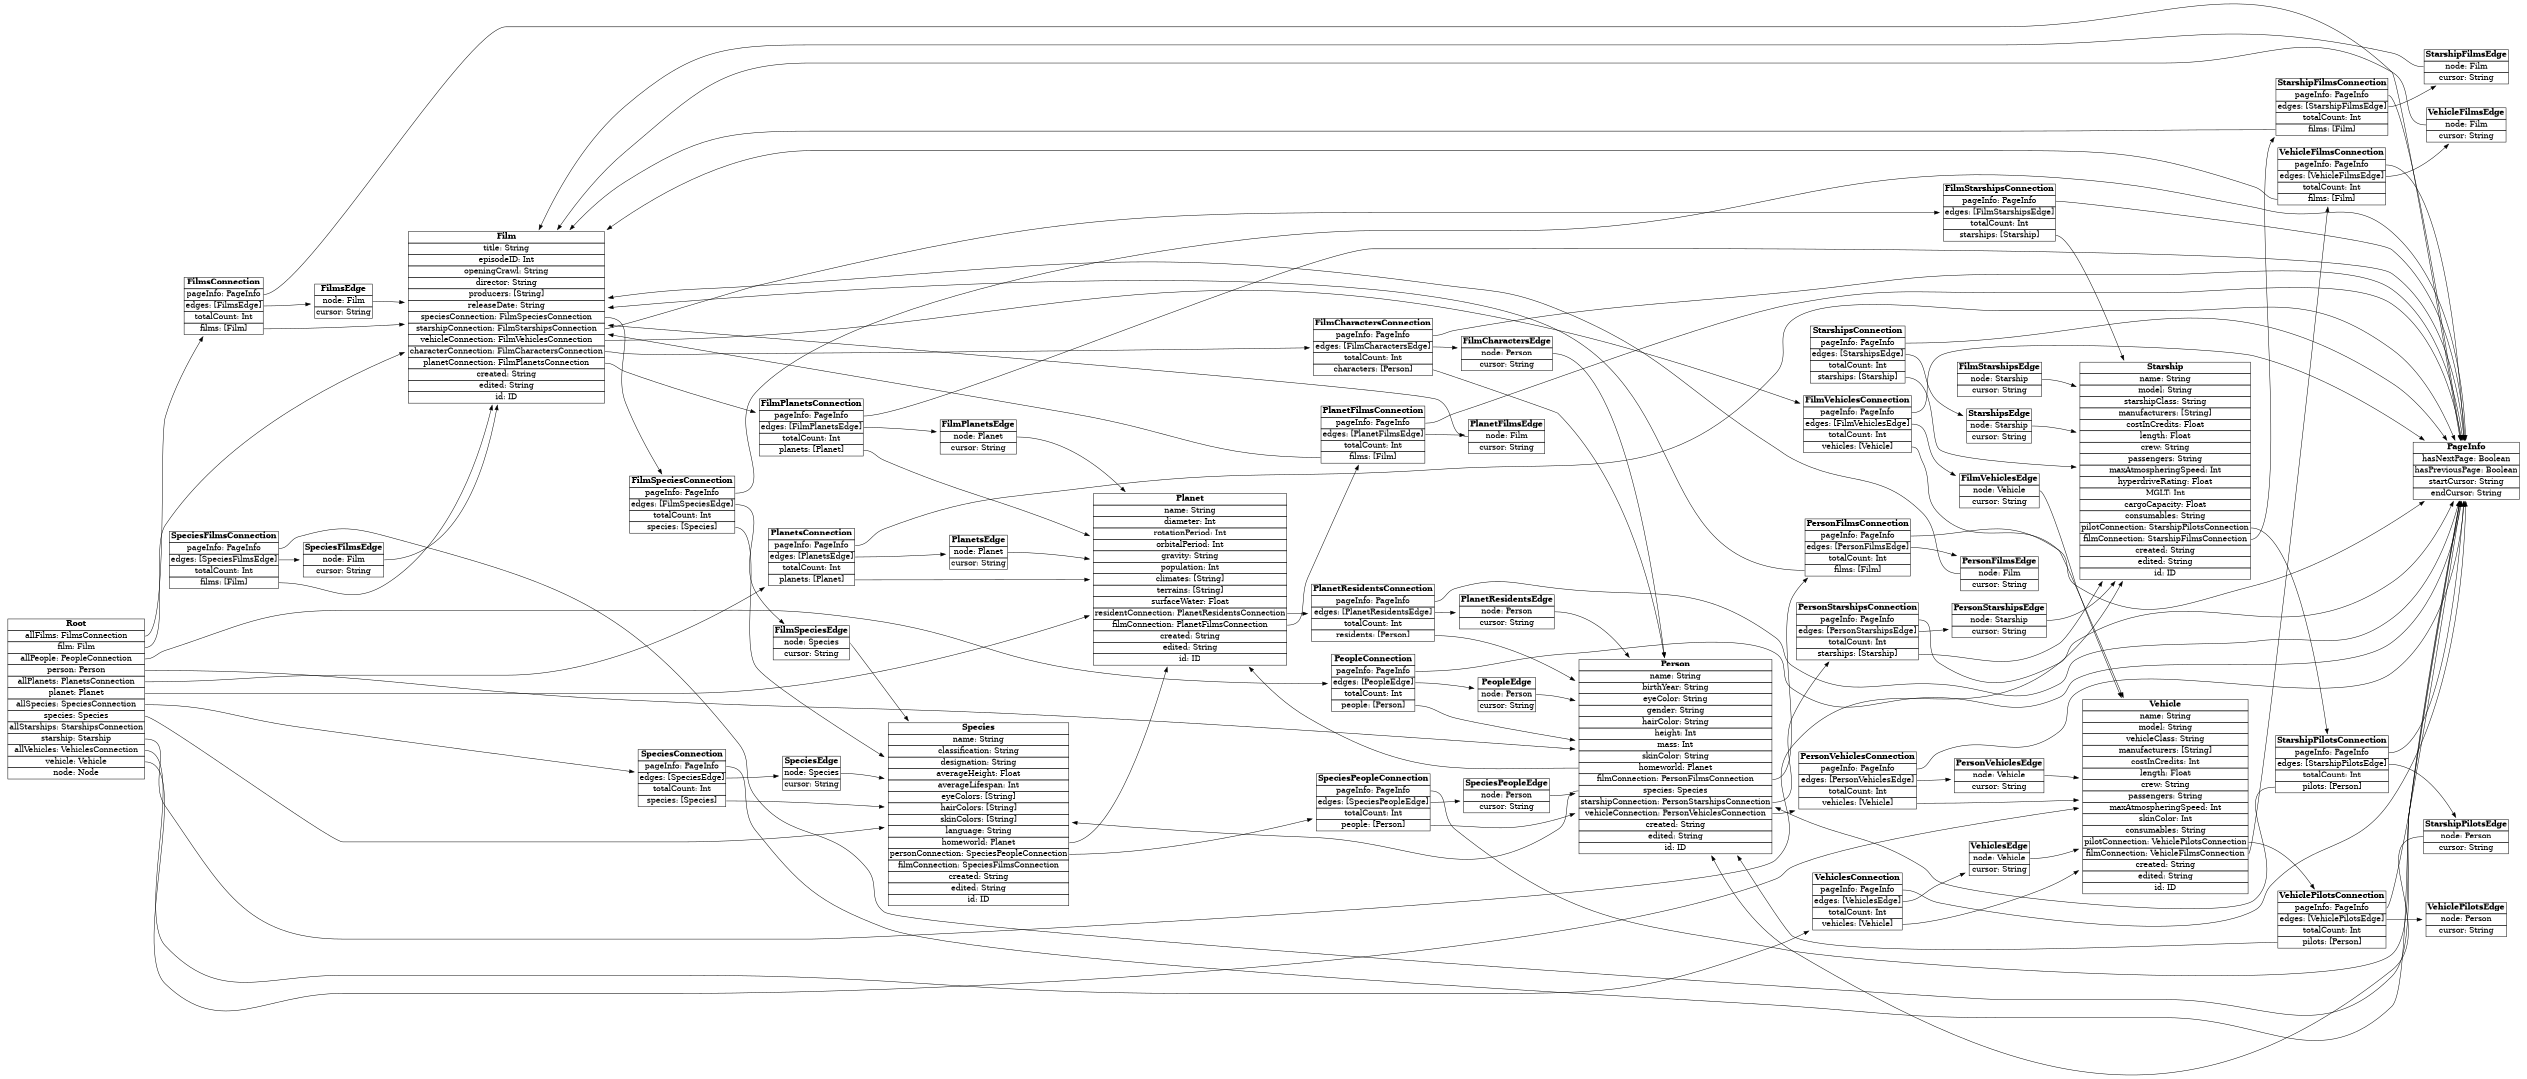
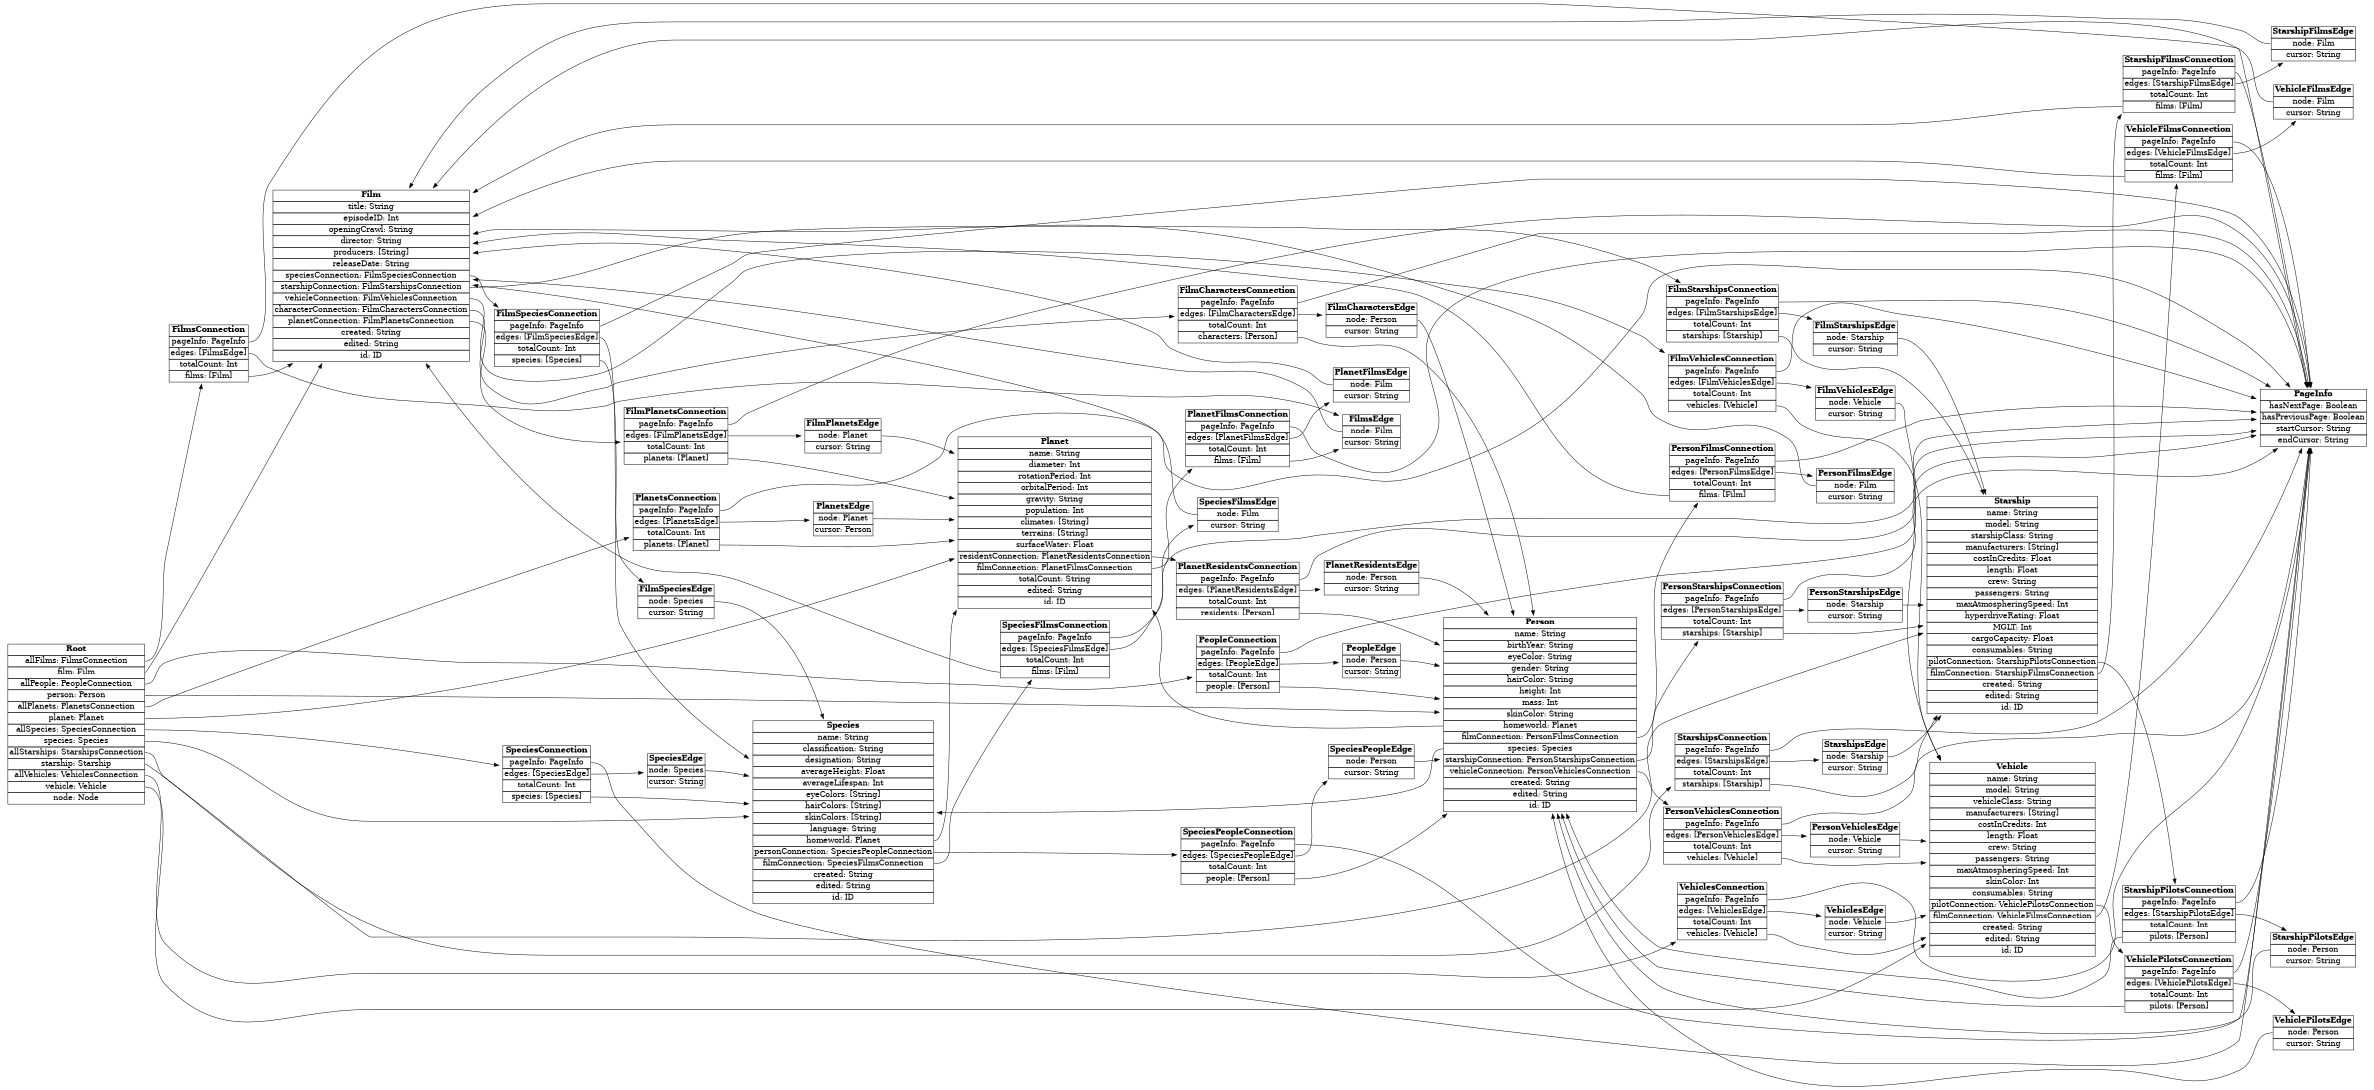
none -> (1793, 315)
(967, 396) -> (1313, 458)
(979, 563) -> (843, 530)
(1190, 636) -> (1055, 579)
none -> (972, 773)
none -> (917, 955)
none -> (1855, 1086)
